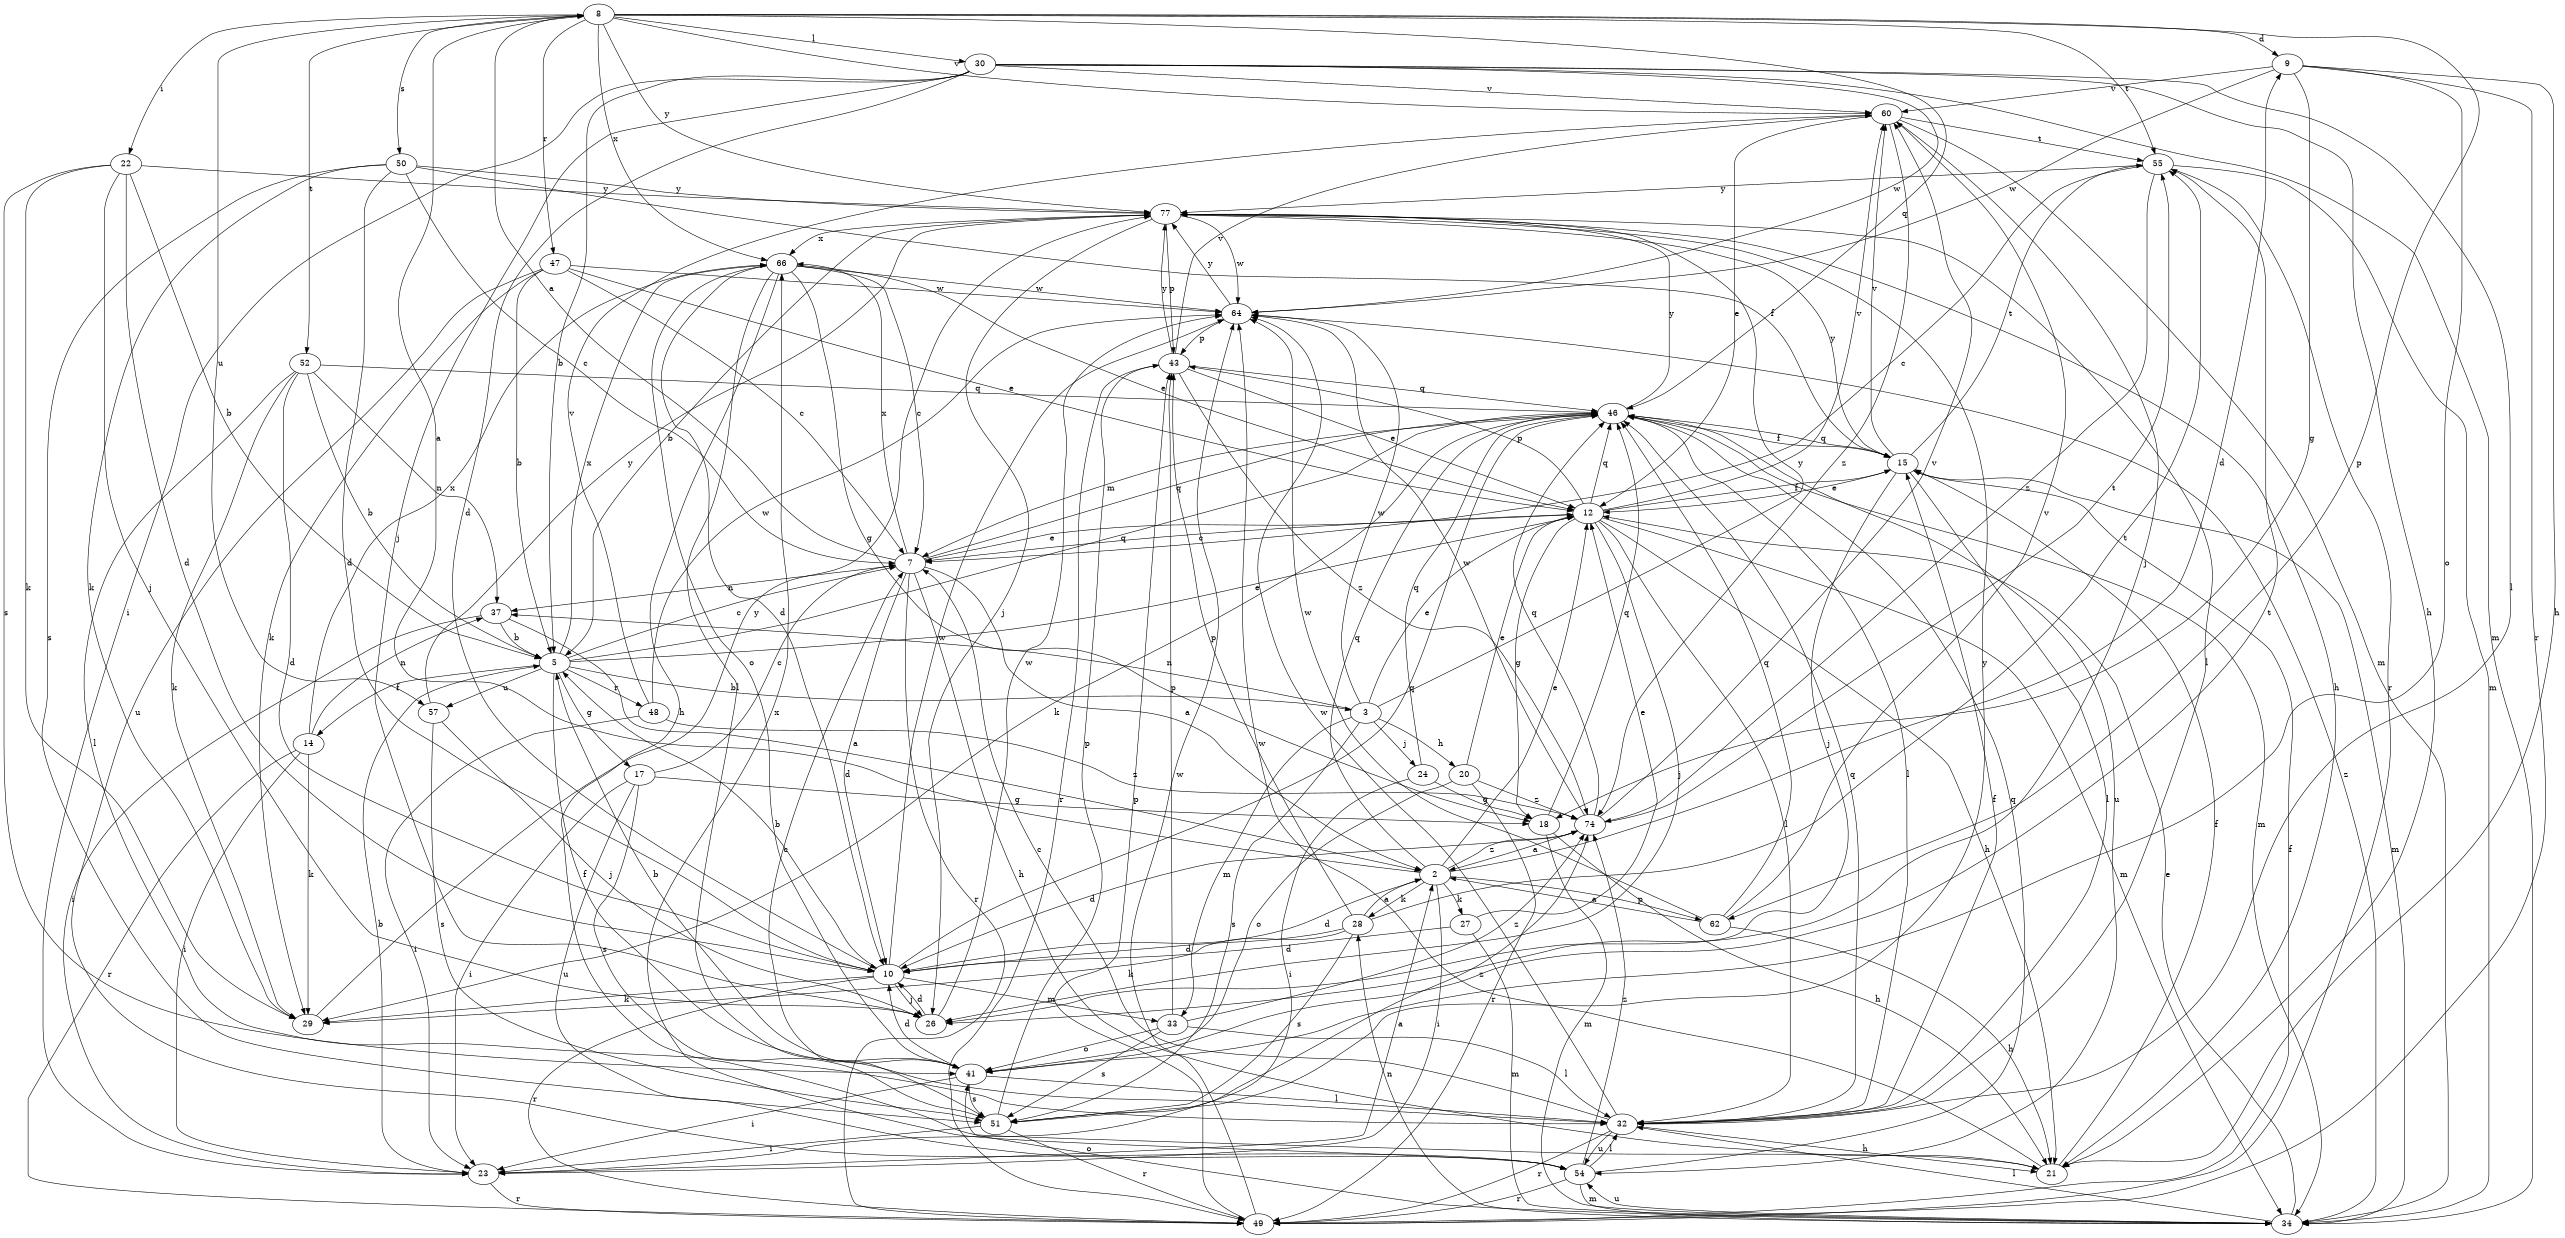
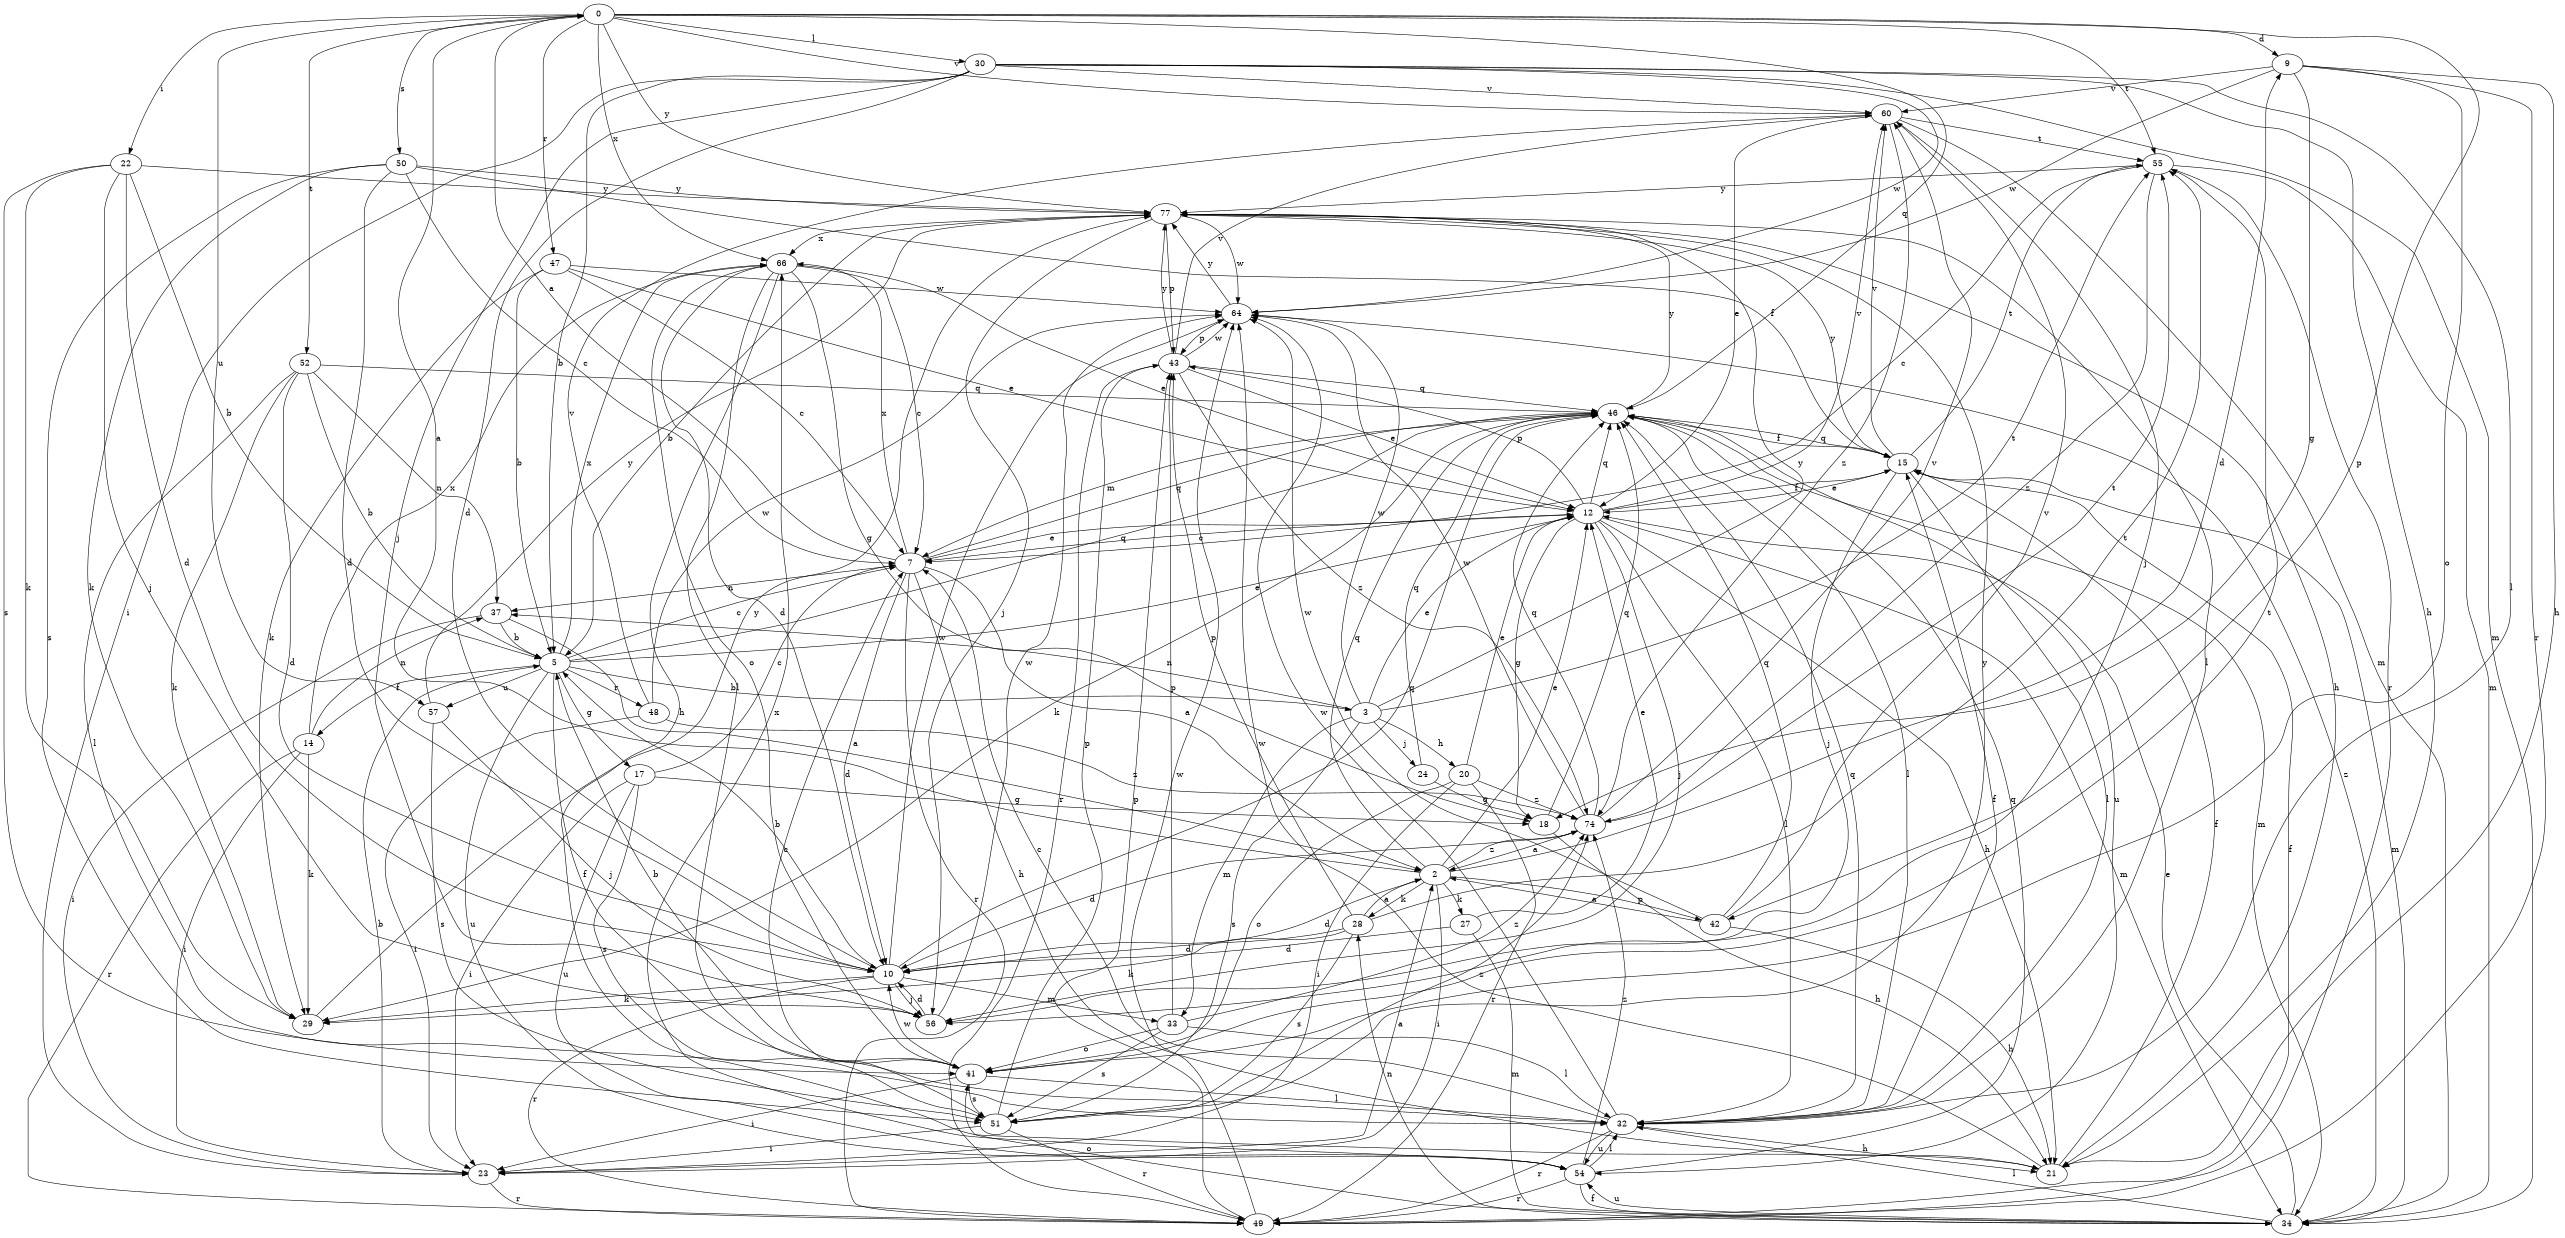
(599, 14) -> (599, 14)
(1006, 288) -> (1206, 343)
none -> (1831, 572)
(1715, 925) -> (1715, 925)
(907, 1024) -> (907, 1024)
(931, 1024) -> (931, 1024)
(366, 1089) -> (798, 1136)
(1071, 1133) -> (1130, 1132)
(1593, 1199) -> (1593, 1199)
(1578, 1202) -> none
